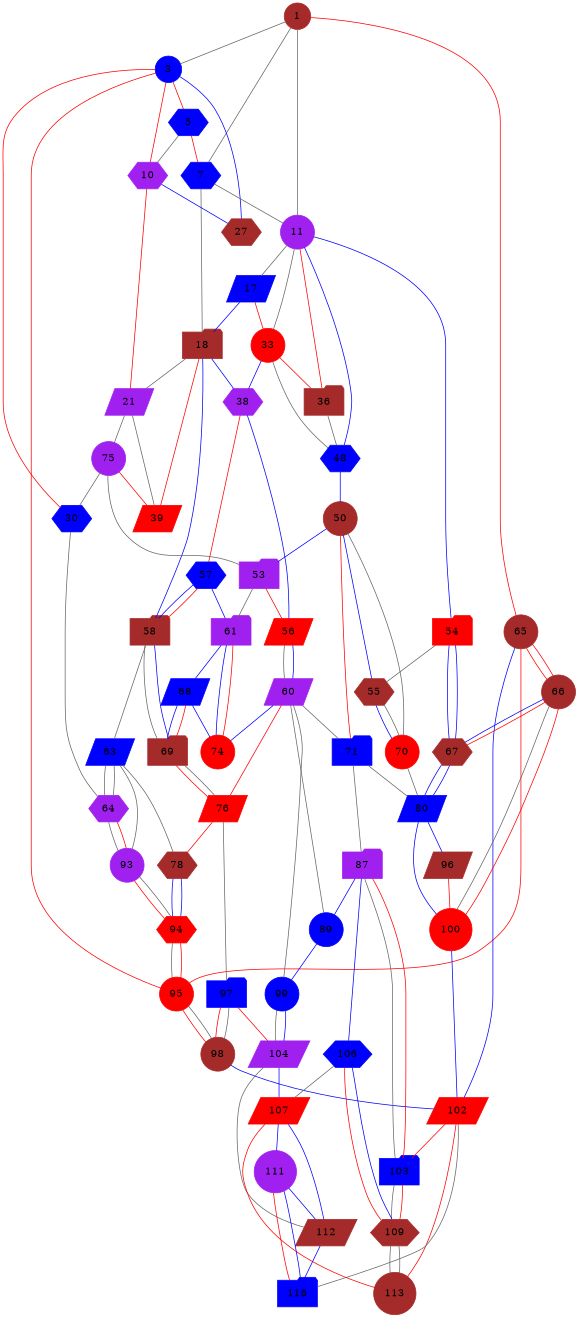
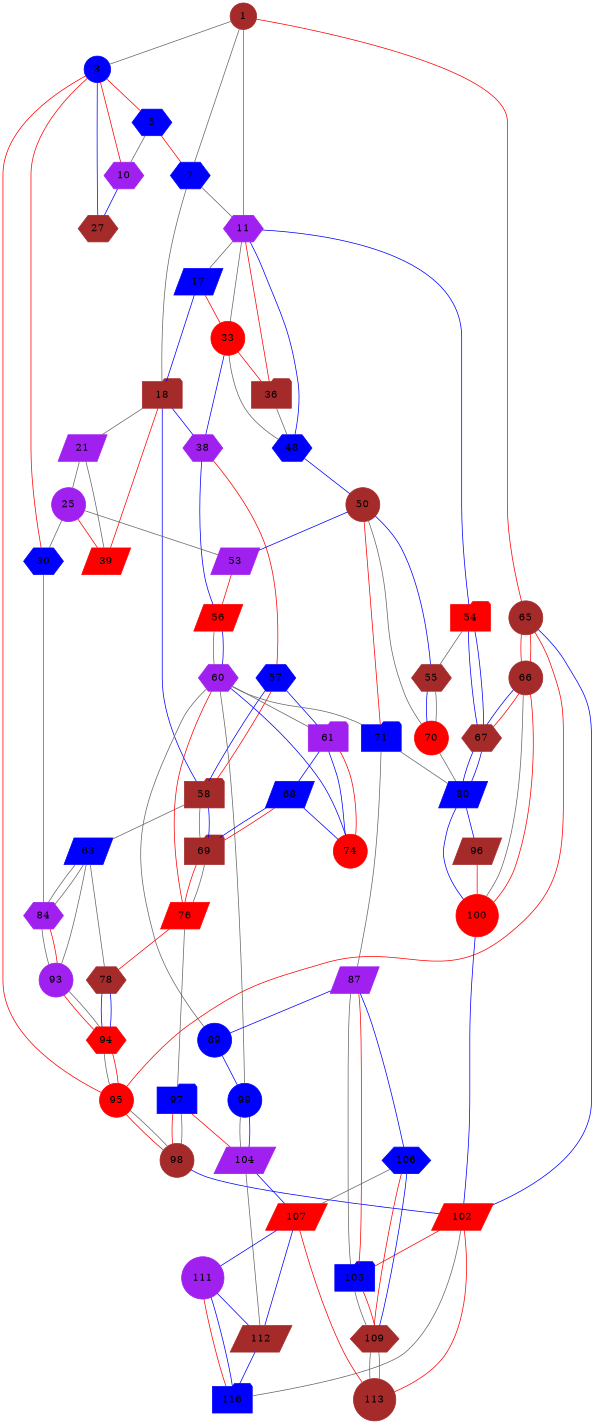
(297, 232) -> (243, 229)
(139, 289) -> none
(109, 459) -> (69, 505)
(259, 575) -> (235, 561)
(245, 604) -> (270, 706)
(289, 692) -> (218, 678)
(109, 809) -> (44, 916)
(362, 865) -> (355, 980)
